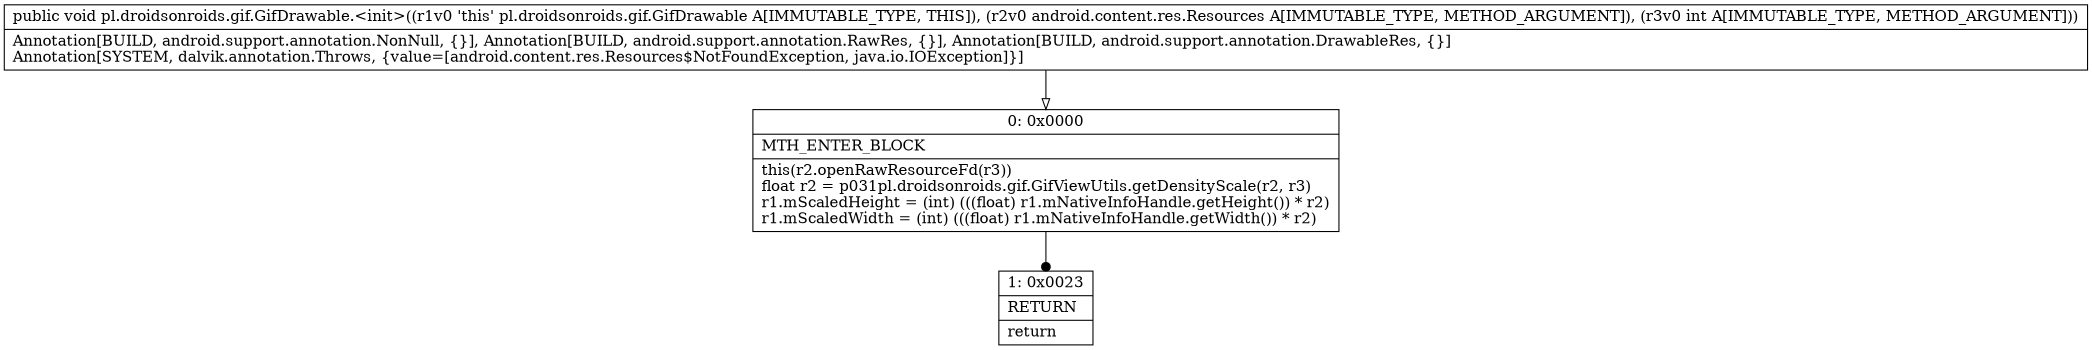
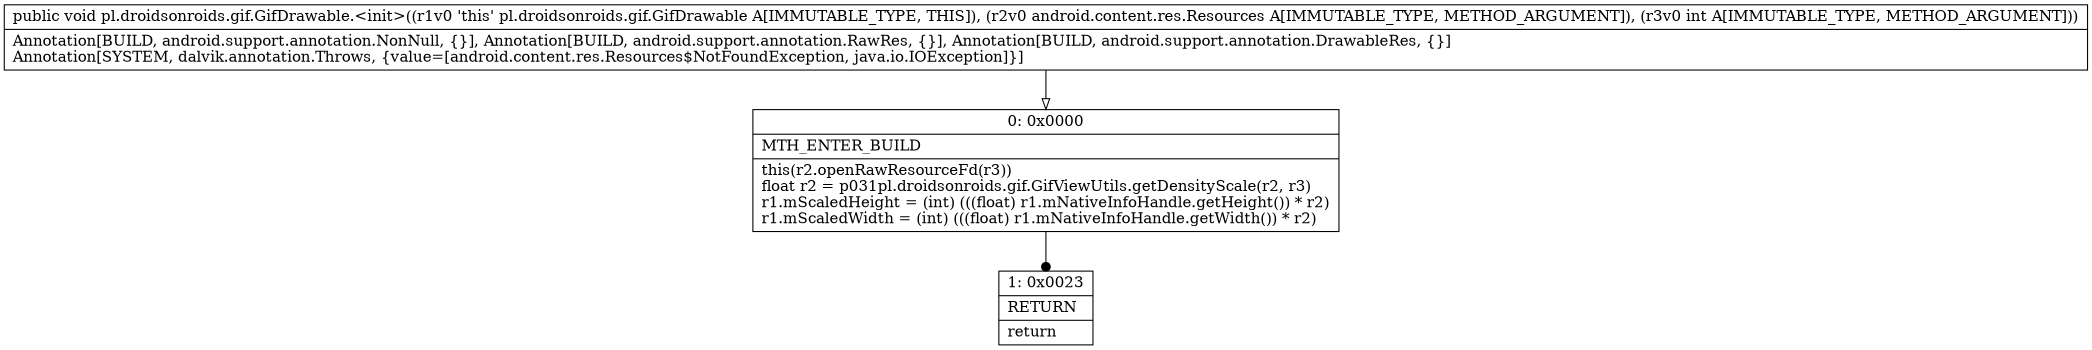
(844, 146) -> (842, 146)
